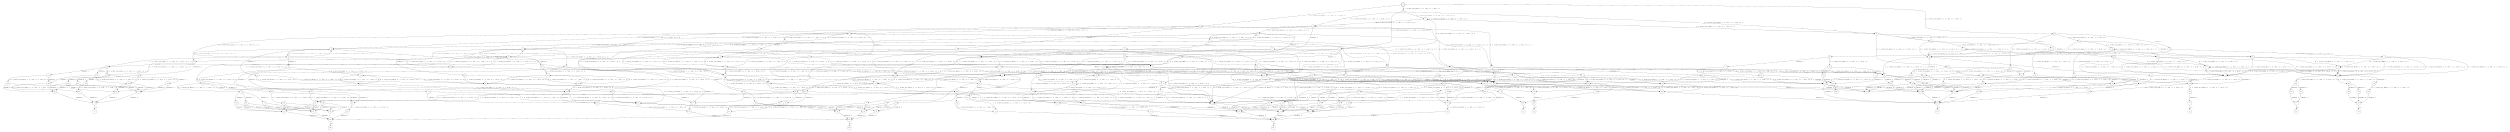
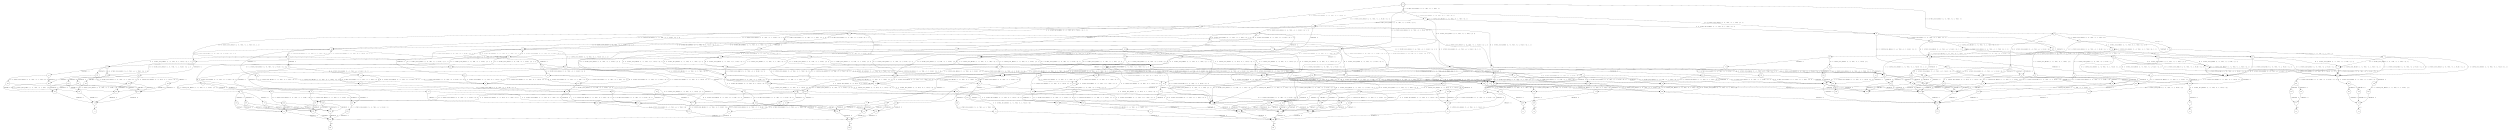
(1464, 85) -> (1489, 107)
none -> (657, 92)
none -> (330, 115)
